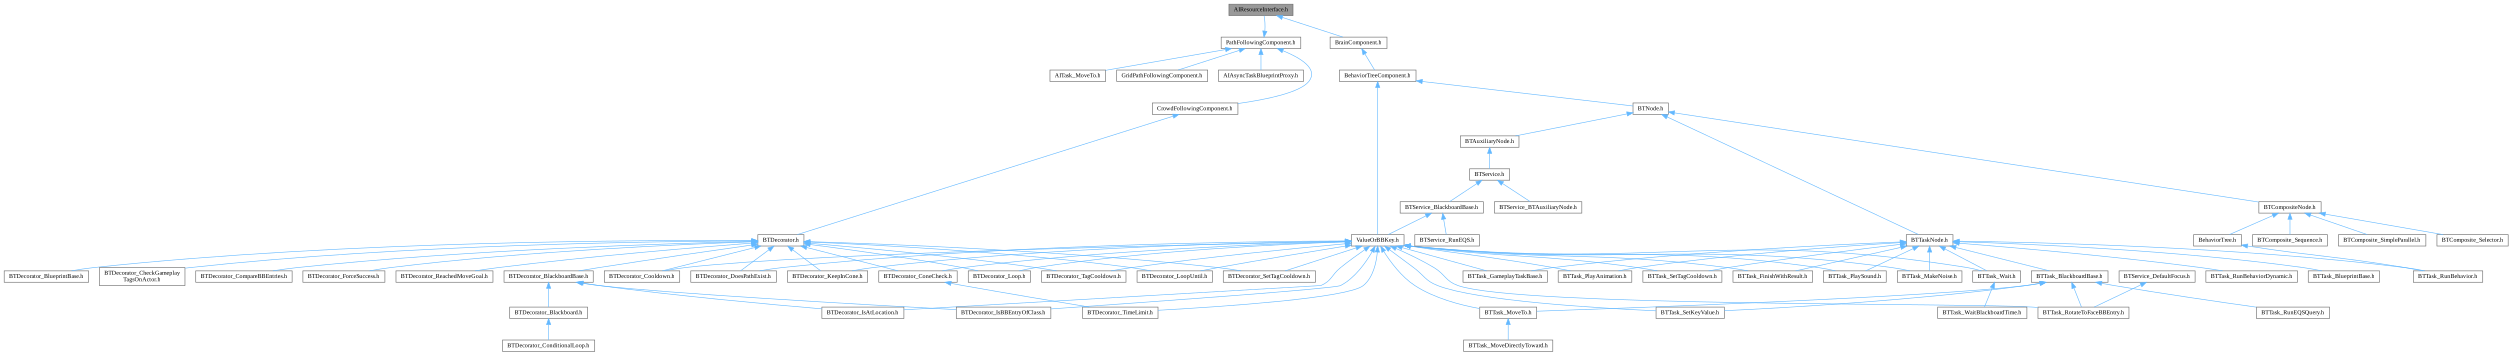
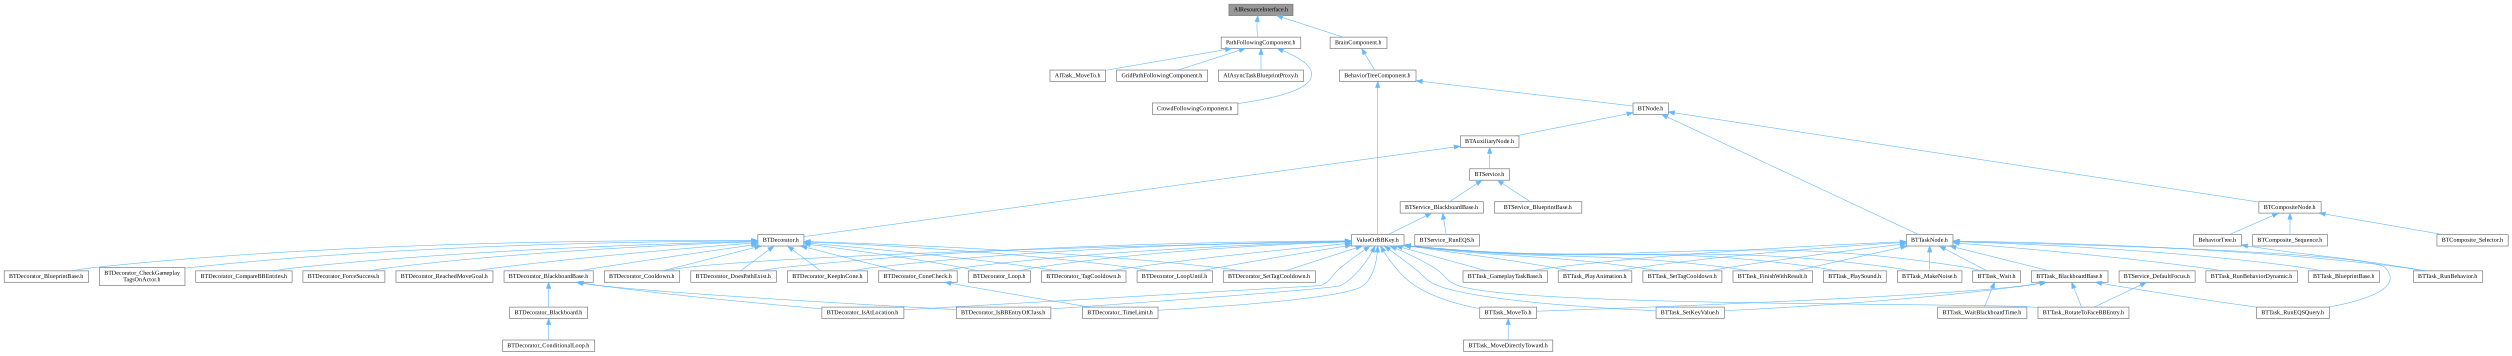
(1265, 23) -> (1257, 29)
(985, 175) -> (1129, 192)
(1538, 207) -> (1538, 207)
(2382, 240) -> none
(1887, 261) -> (2214, 250)
